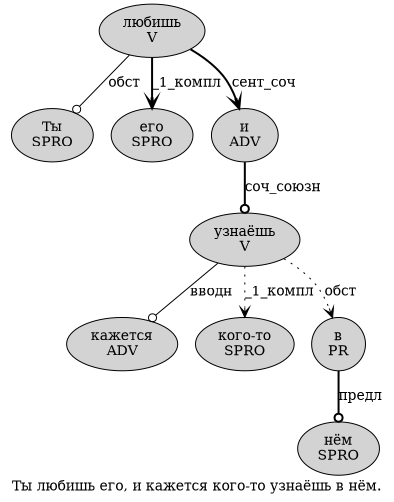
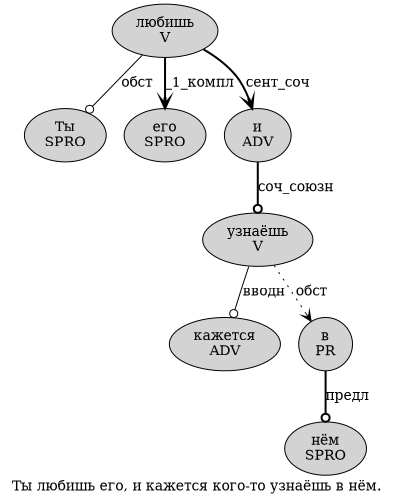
(245, 344) -> none
